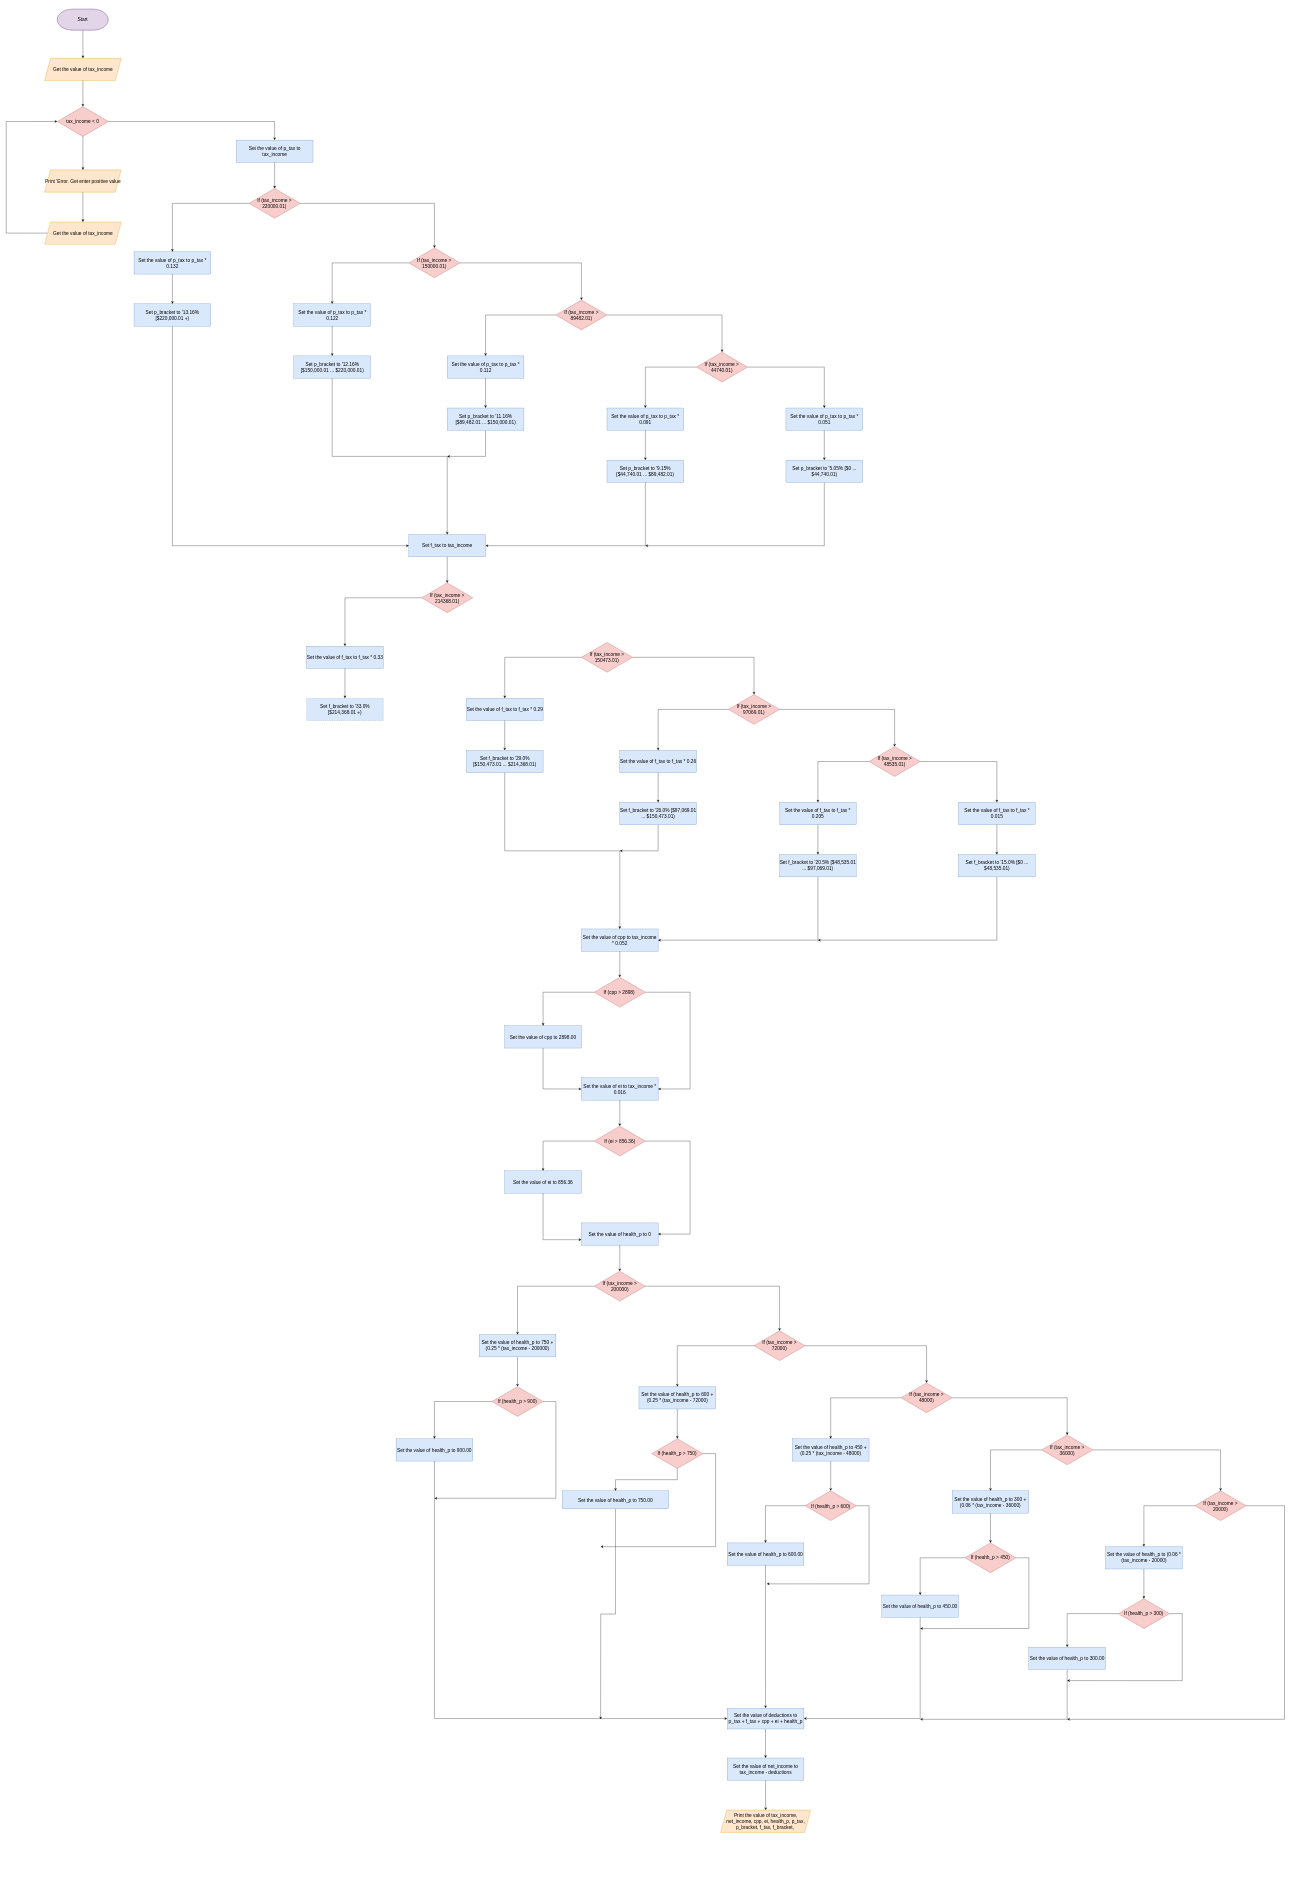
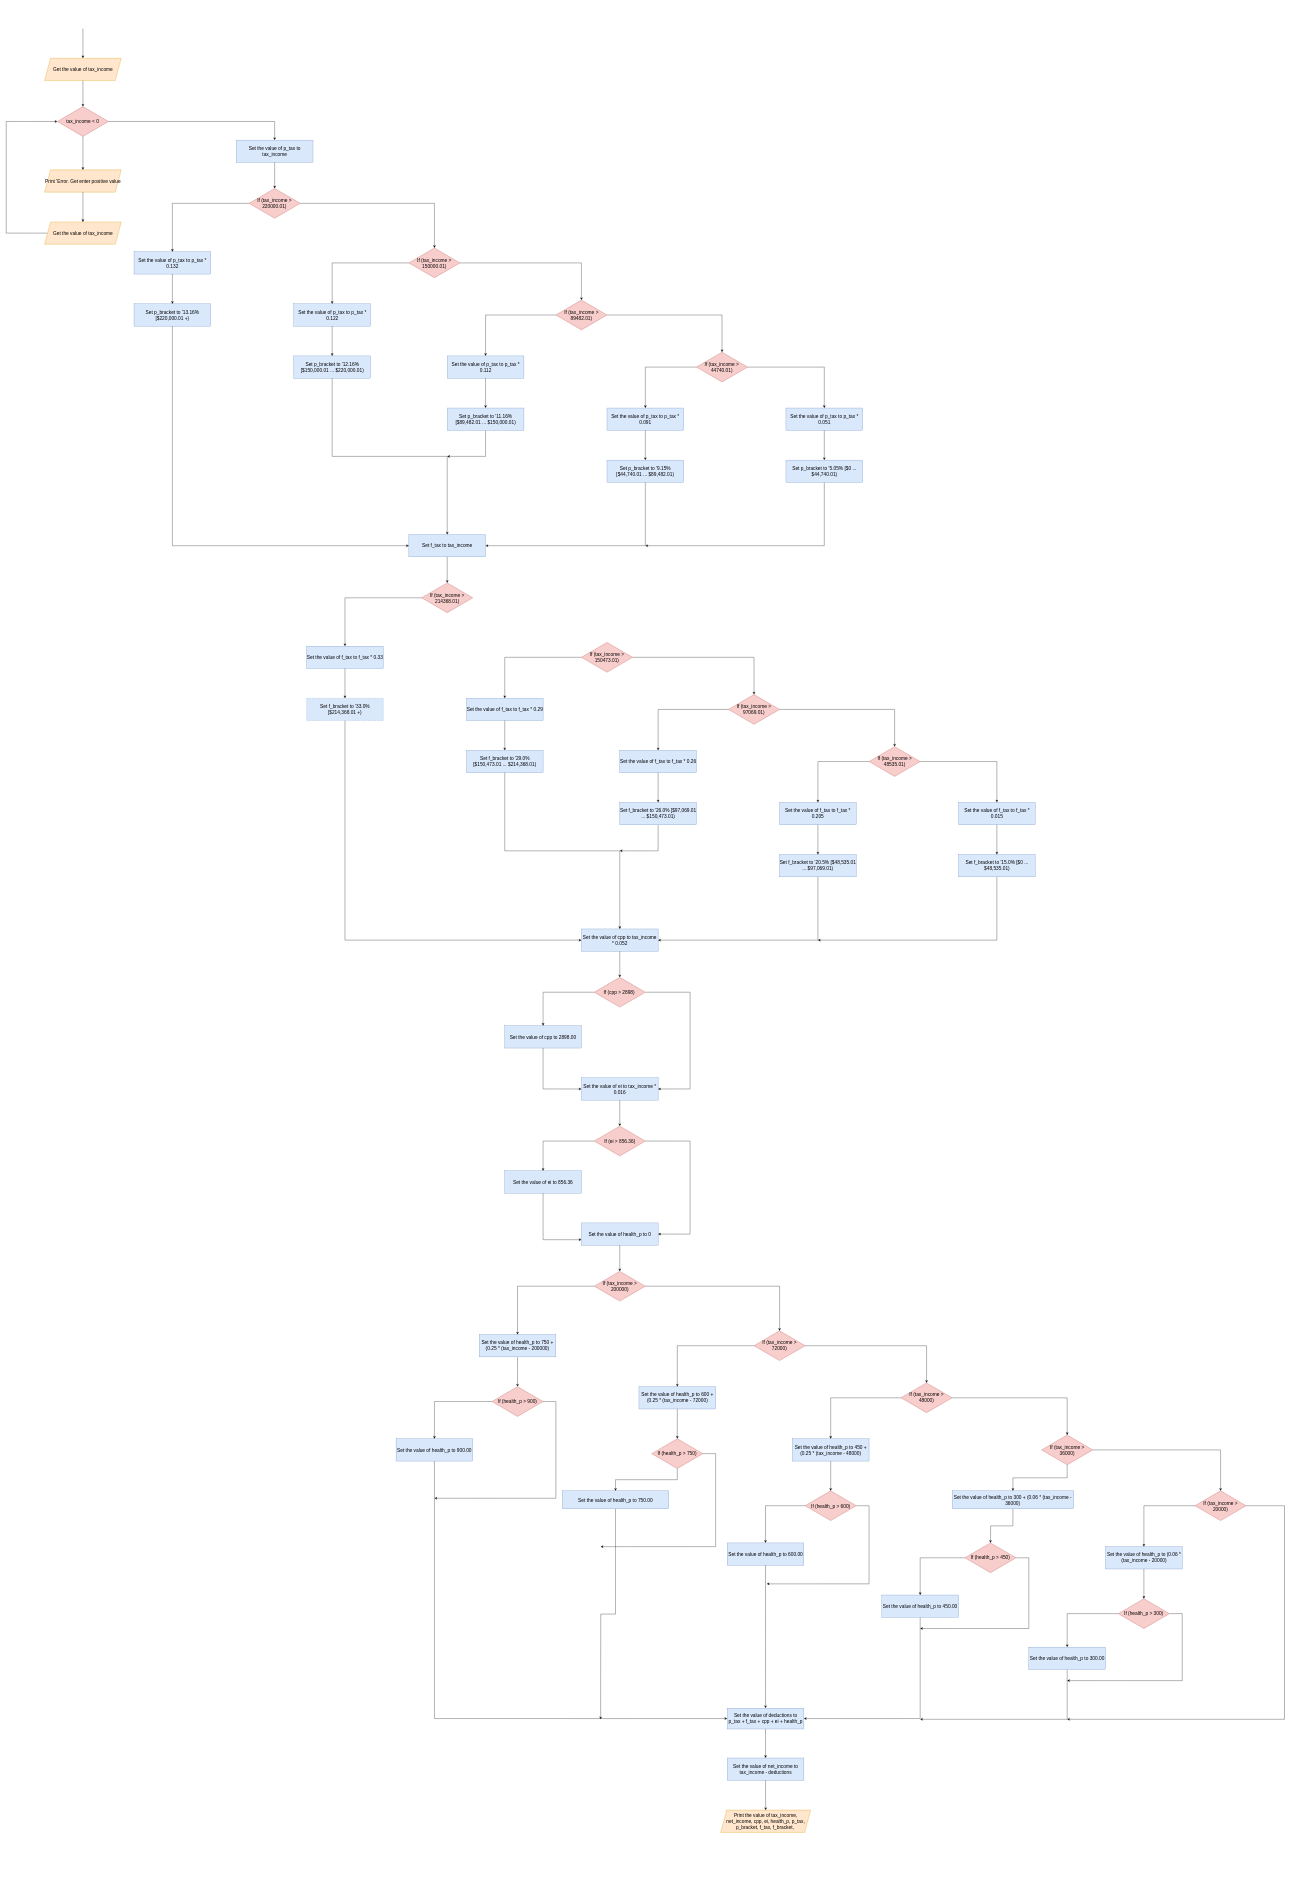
(83, 20) -> none
none -> (578, 940)
(990, 1502) -> (1013, 1500)
